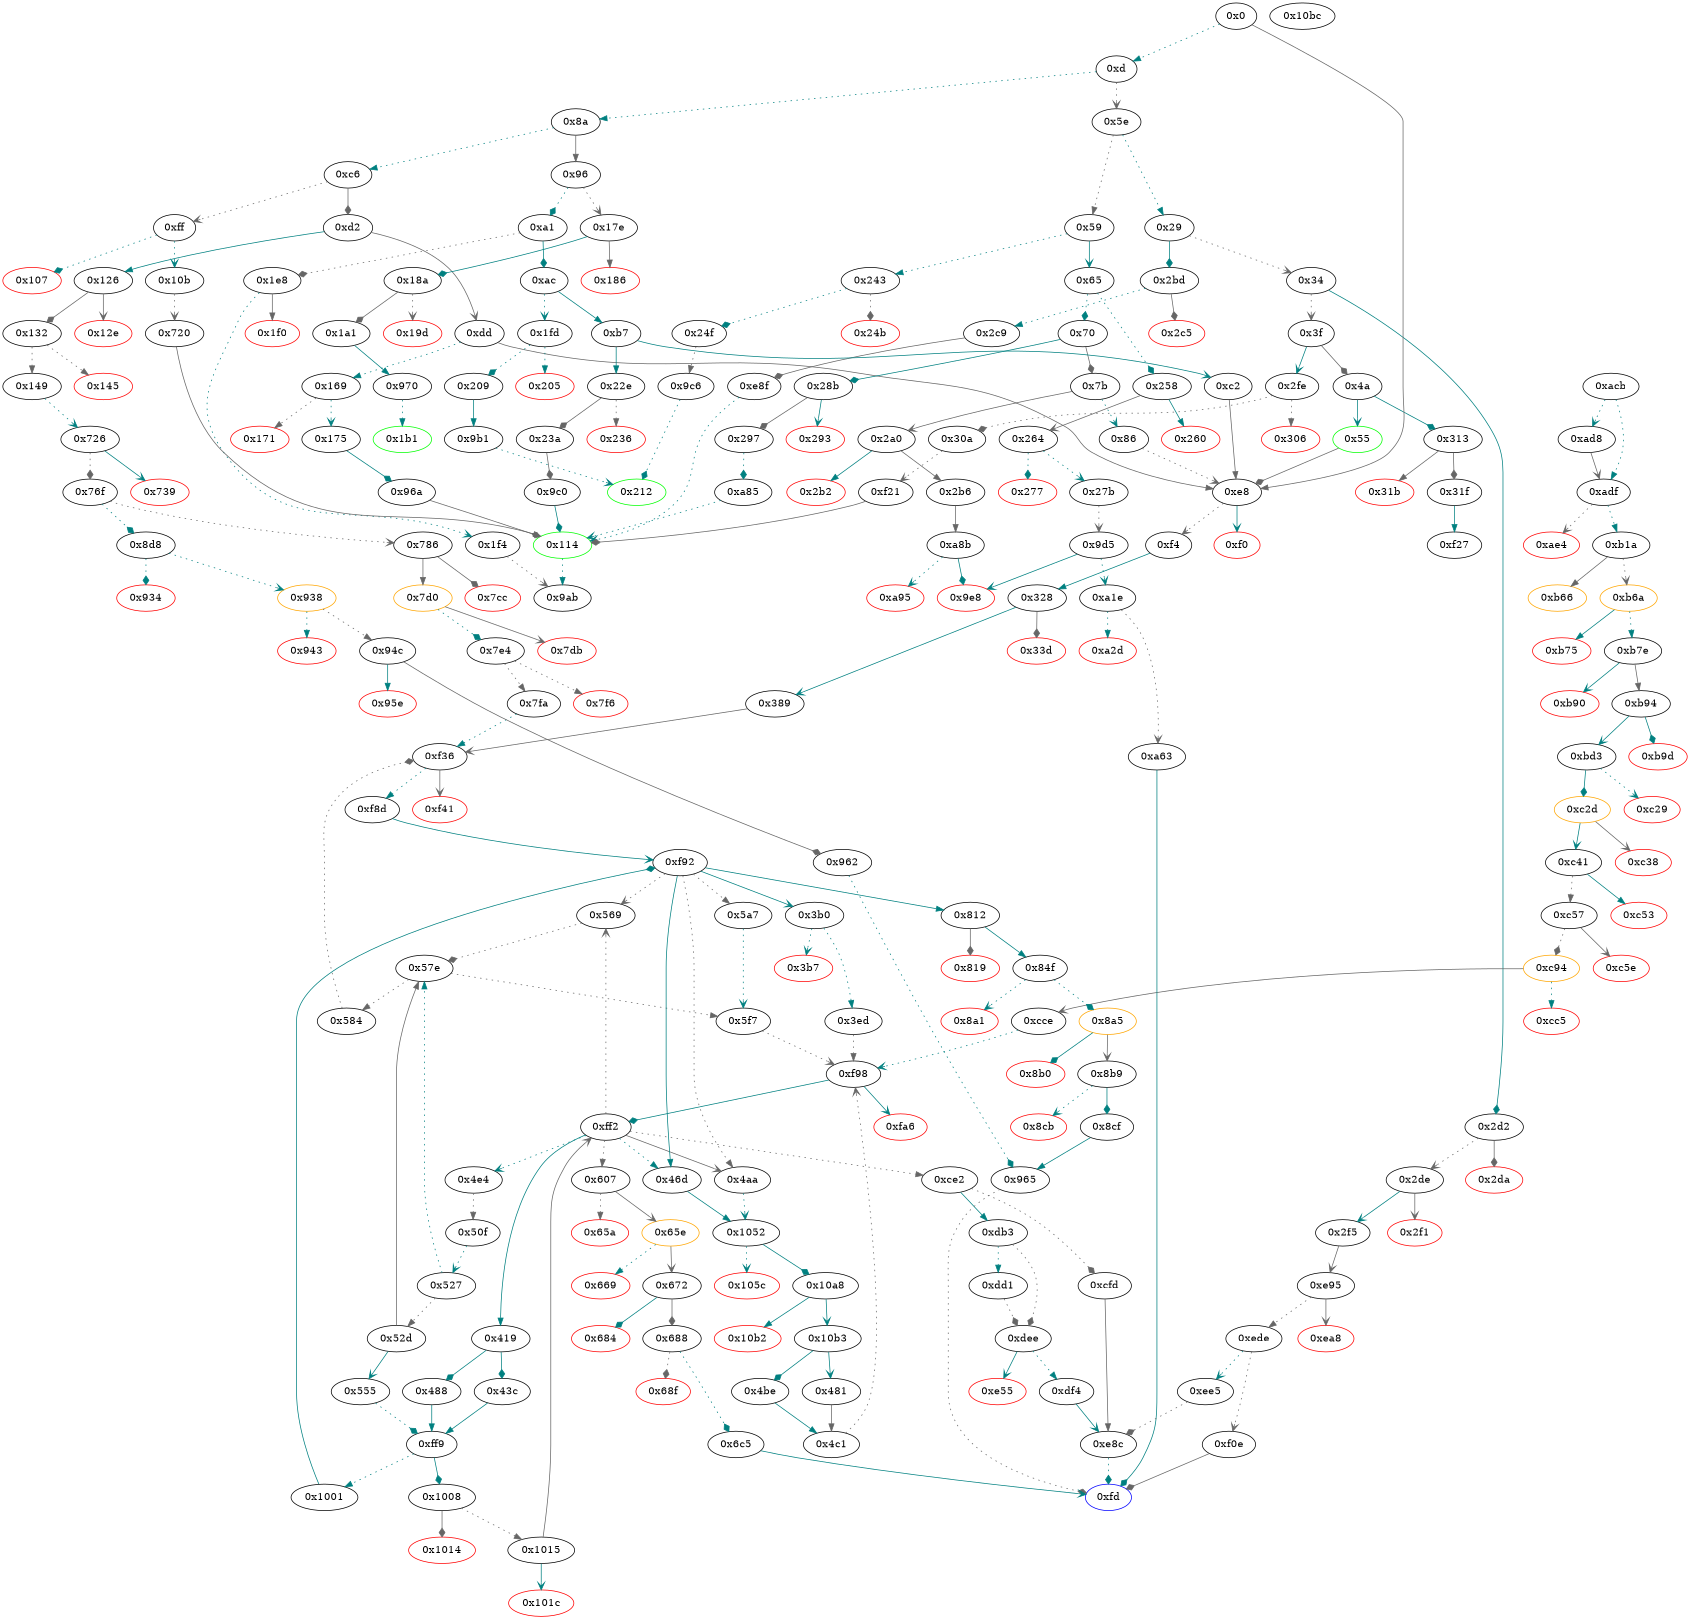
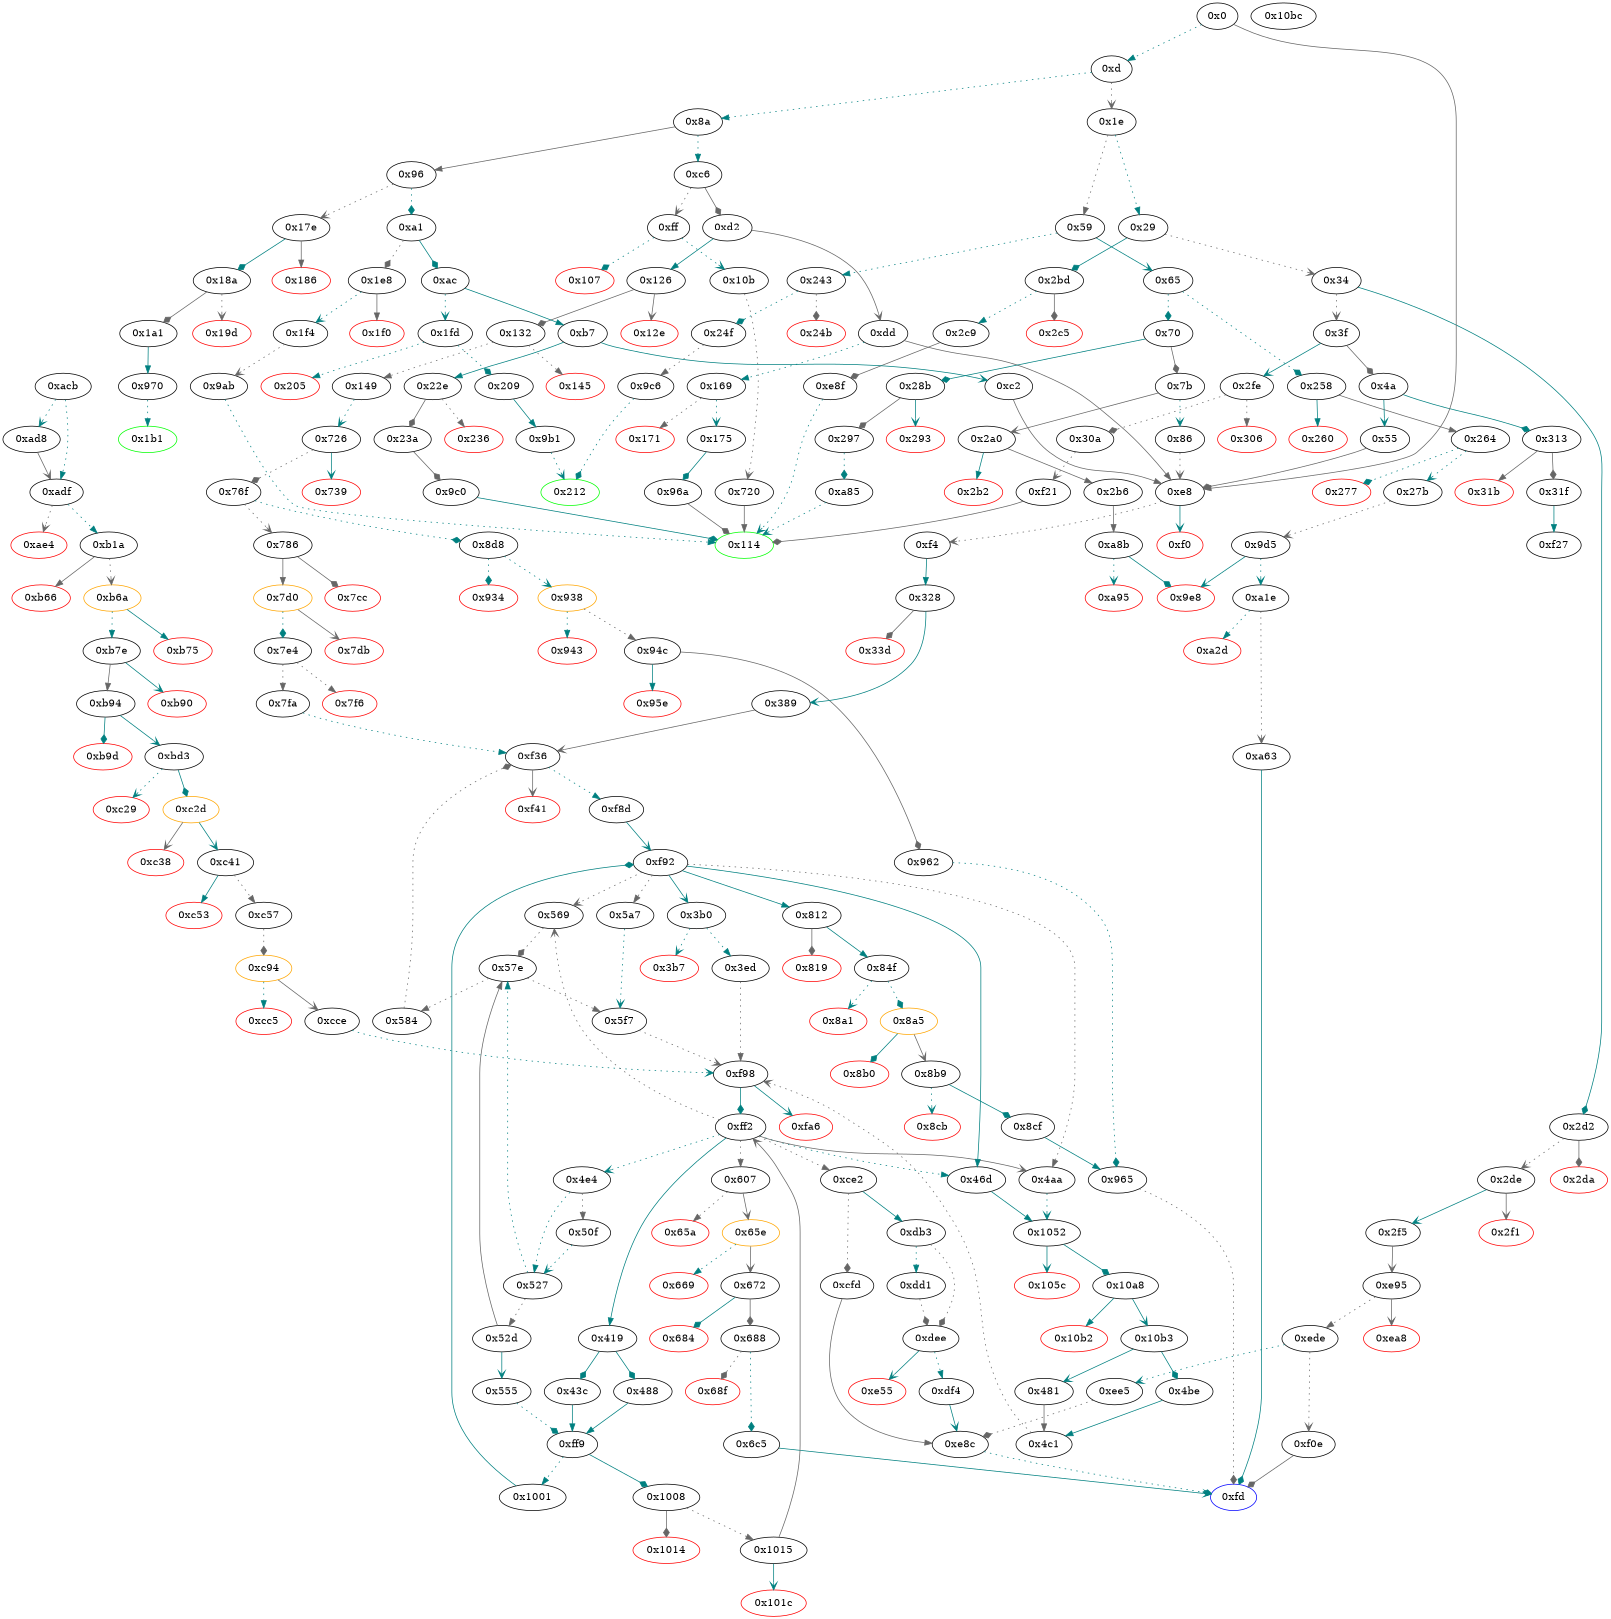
(1116, 122) -> (1112, 122)
(1111, 407) -> (1394, 413)
(1357, 439) -> (1385, 439)
(563, 568) -> (437, 523)
(1557, 598) -> (41, 598)
(1621, 968) -> none
none -> (547, 1226)
(747, 1256) -> (1047, 1256)
